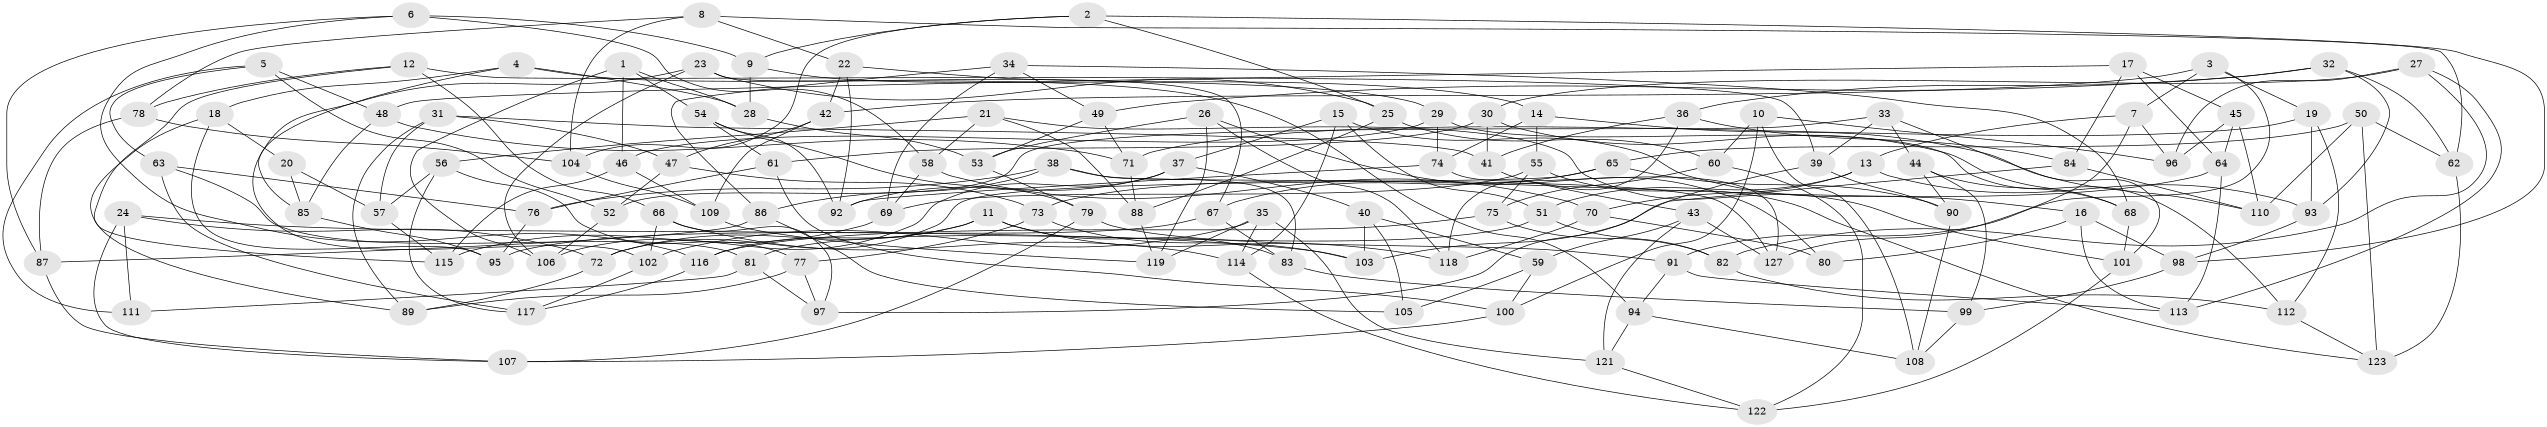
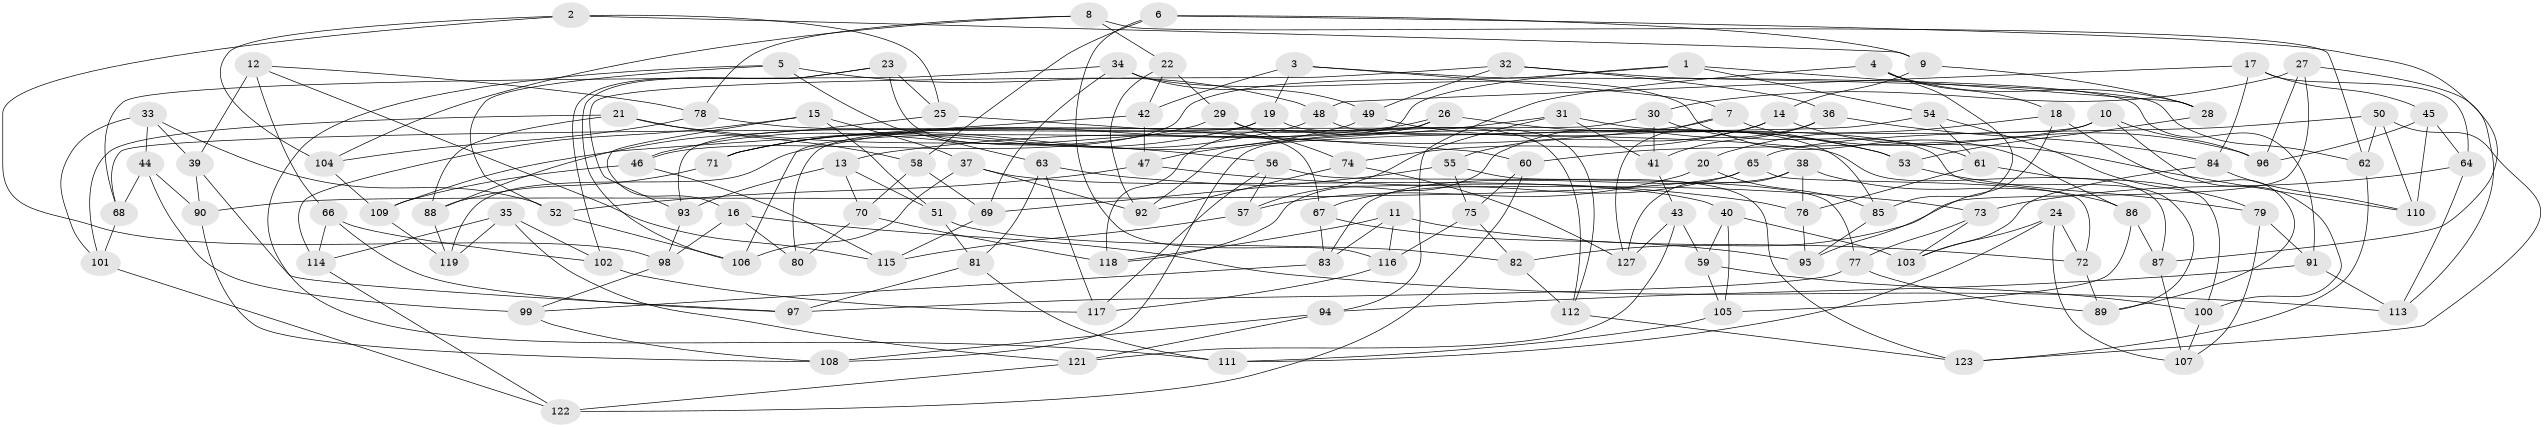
none -> (1443, 351)
